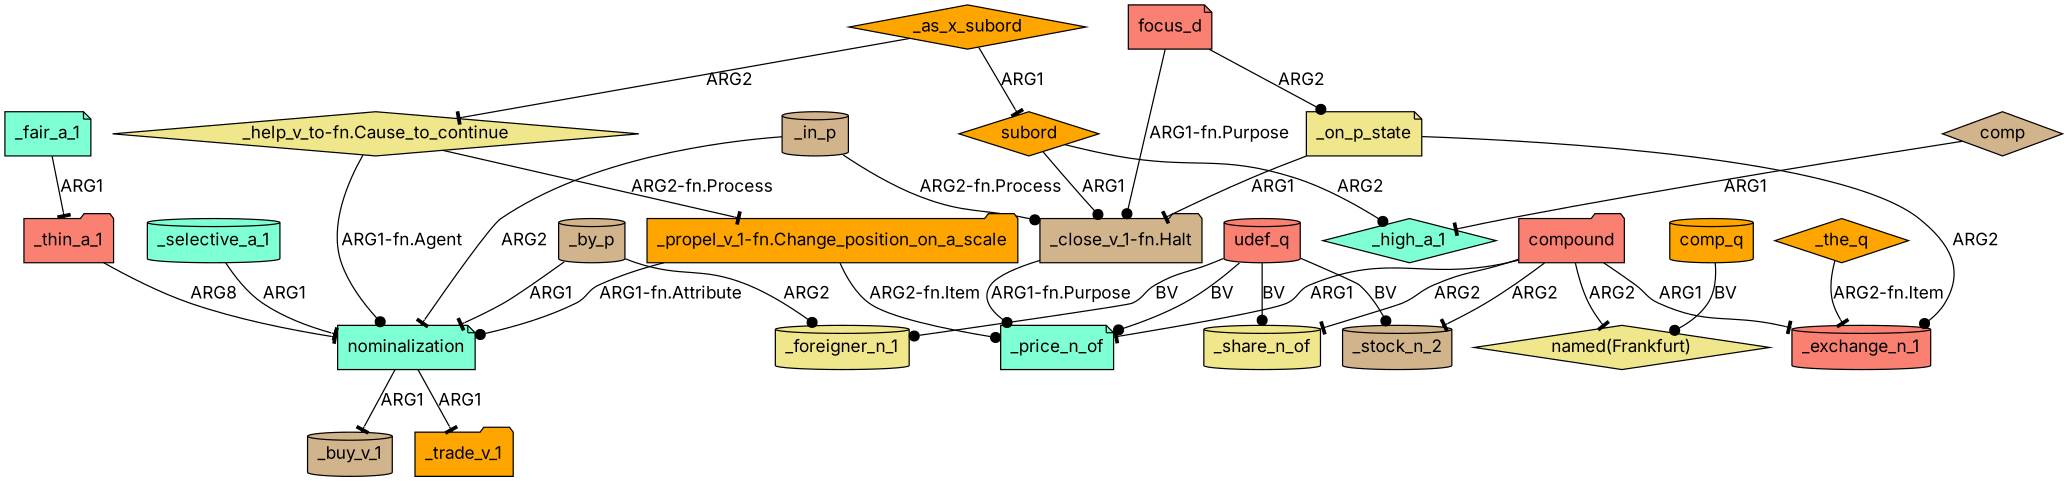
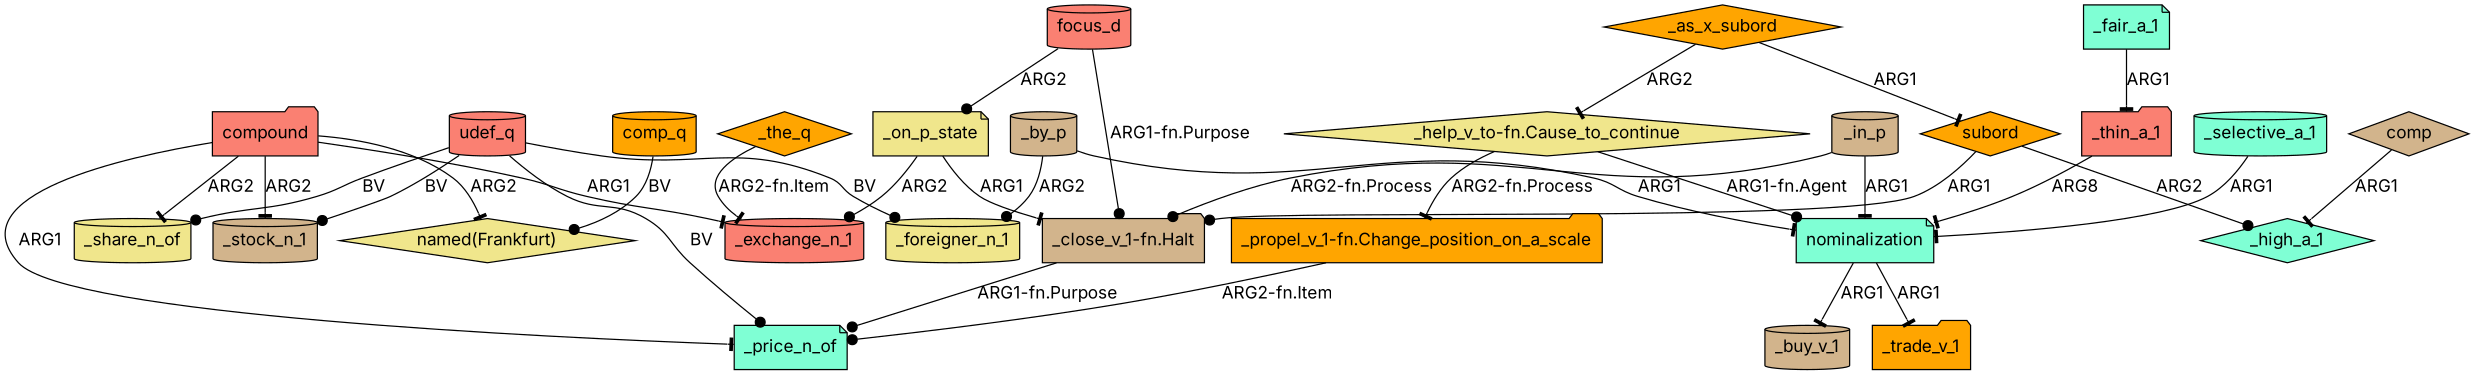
(1170, 27) -> (1089, 27)
(524, 241) -> (1887, 187)
(577, 303) -> none
(1397, 347) -> (265, 241)
